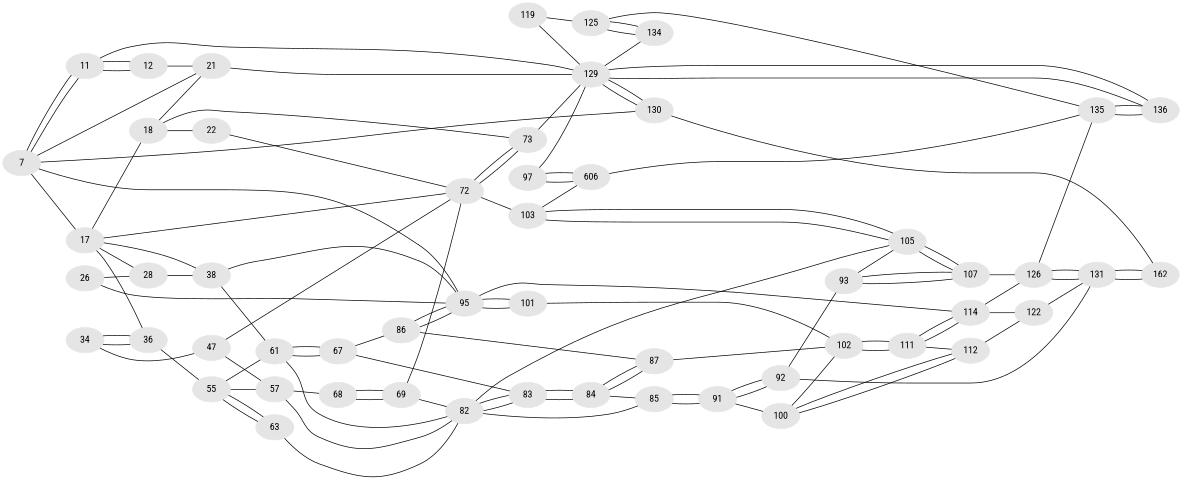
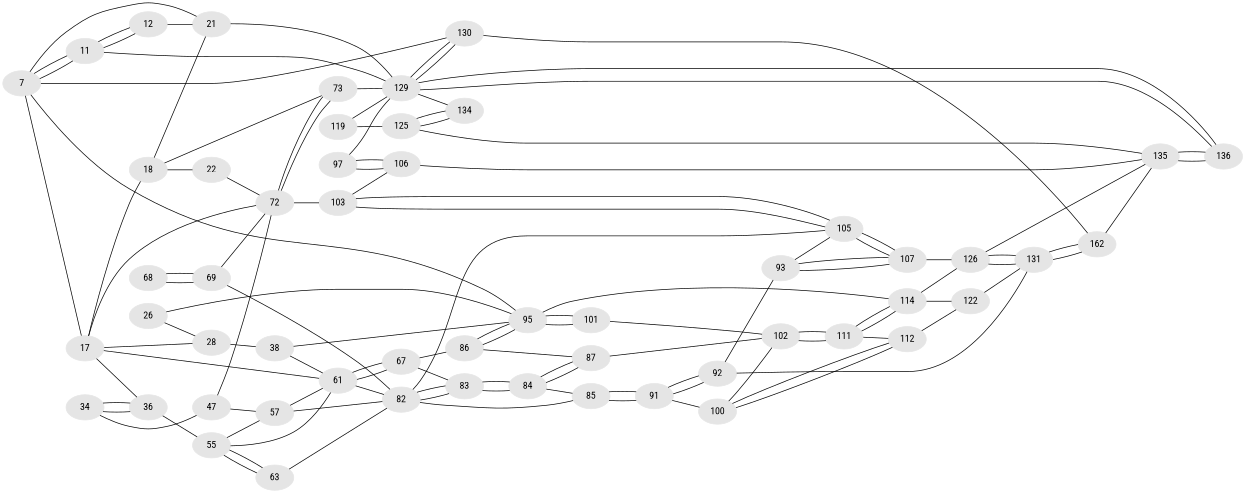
(591, 177) -> (401, 164)
none -> (1129, 201)
(151, 252) -> (211, 364)
(308, 392) -> (306, 397)
